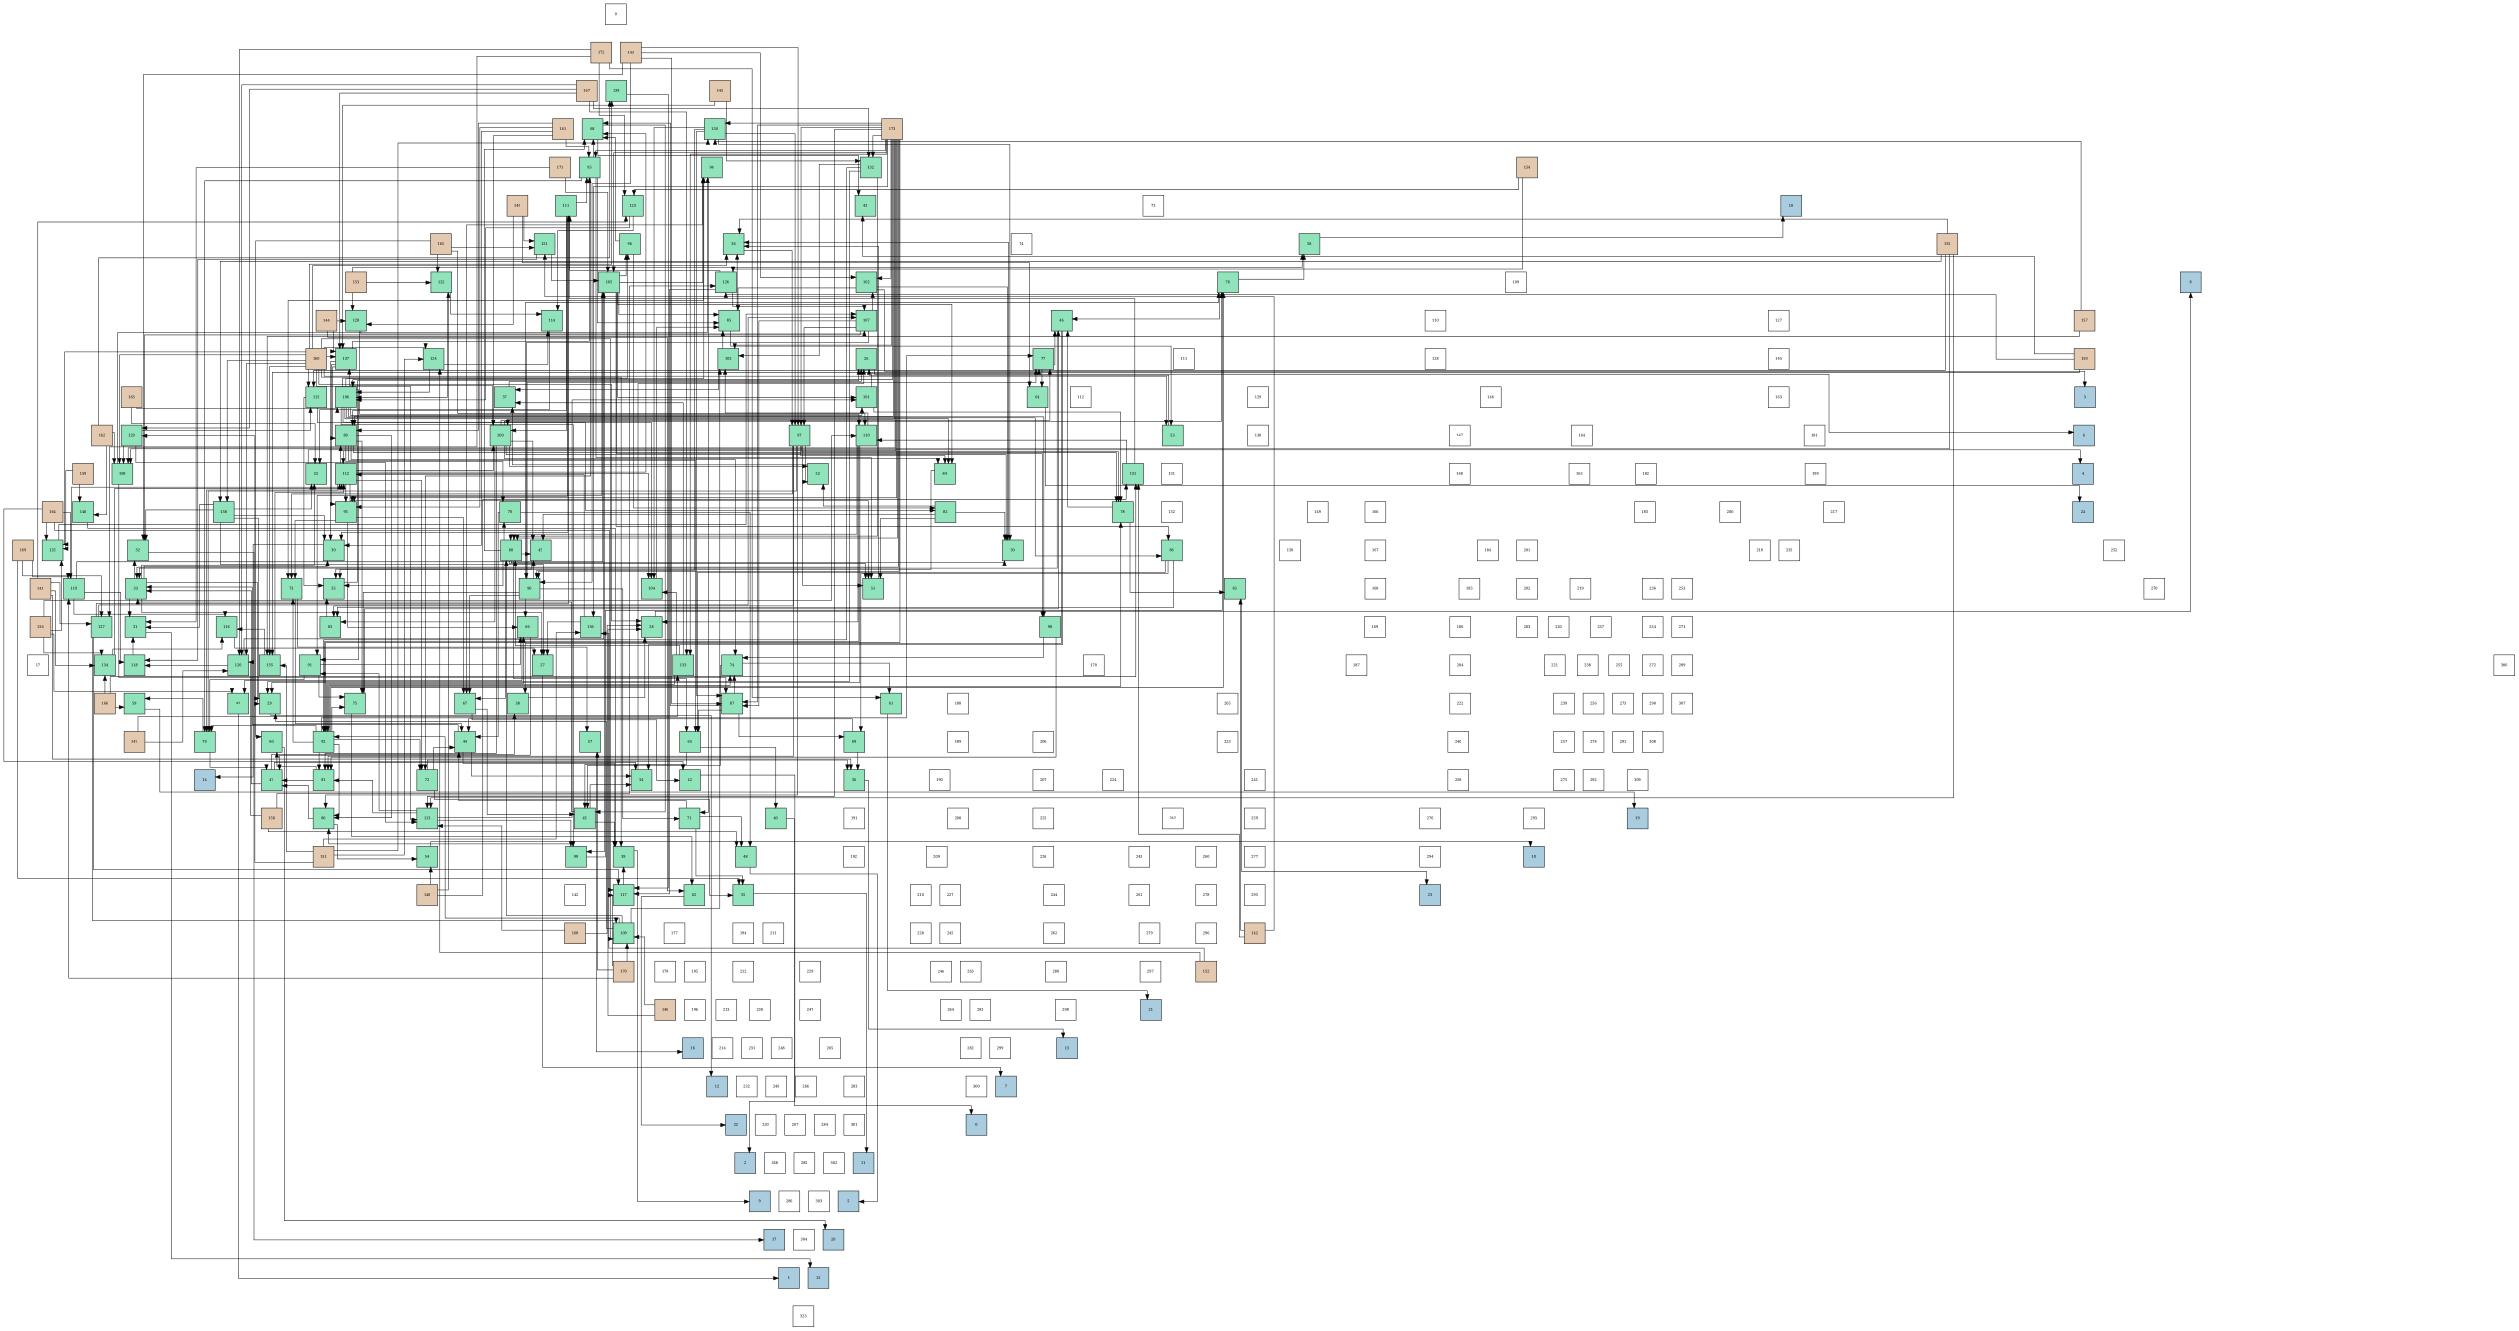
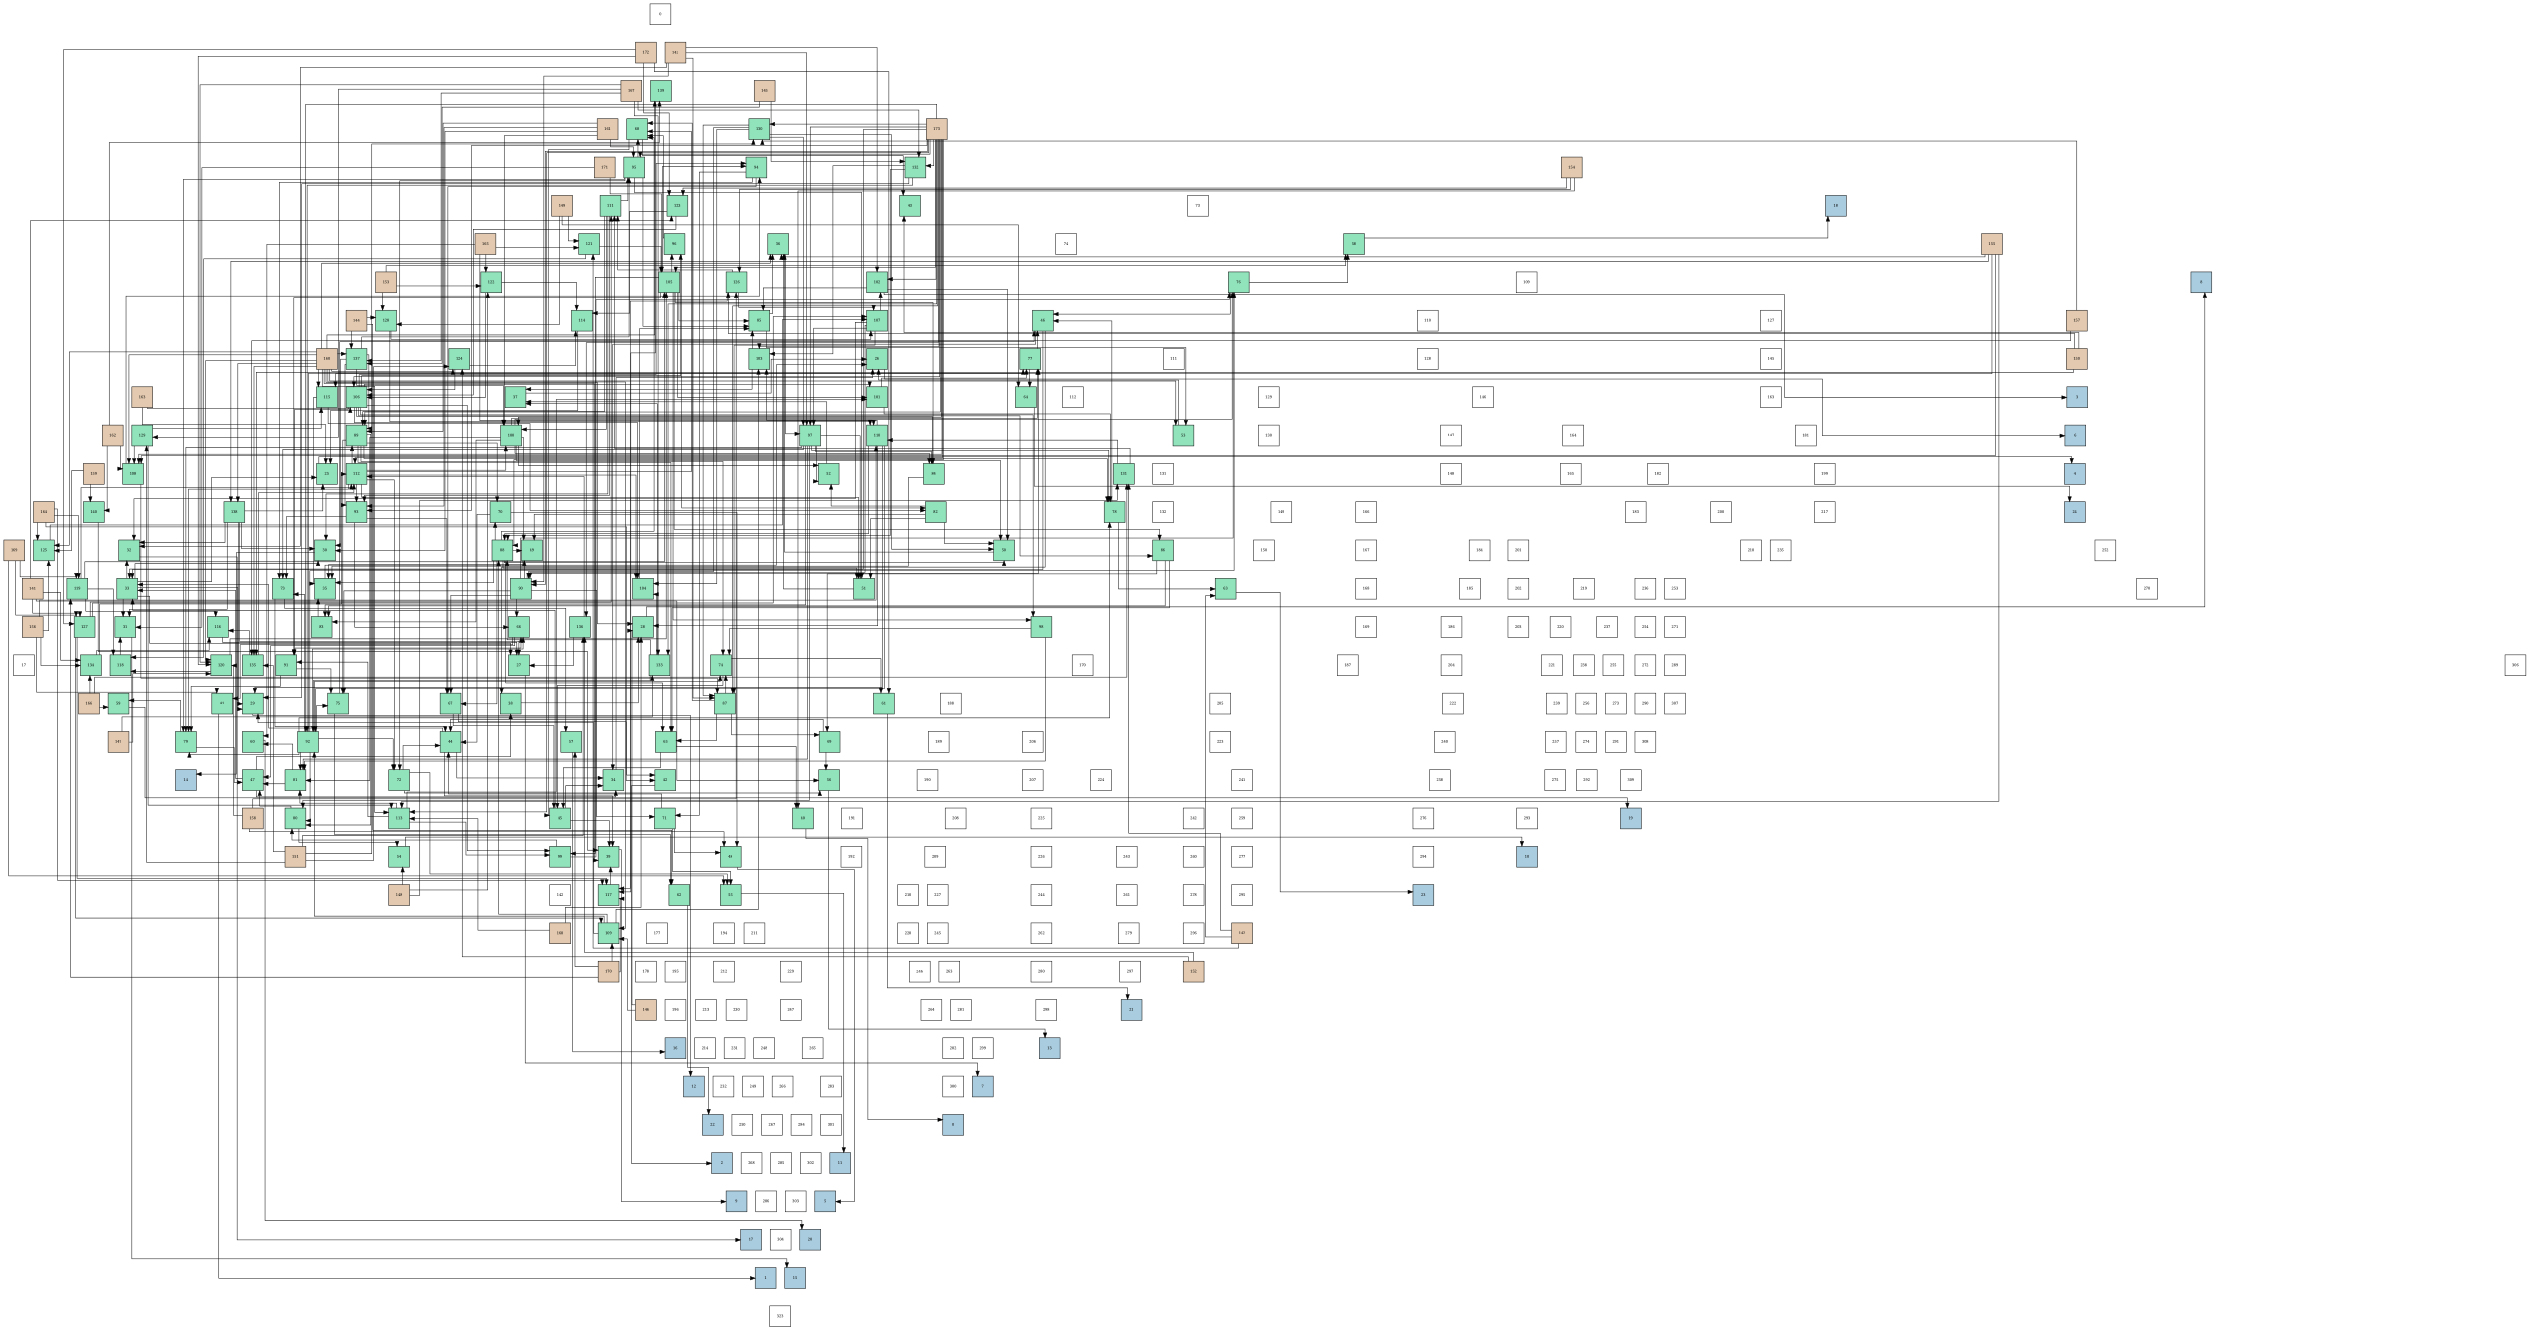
none -> (798, 207)
(435, 385) -> (439, 385)
